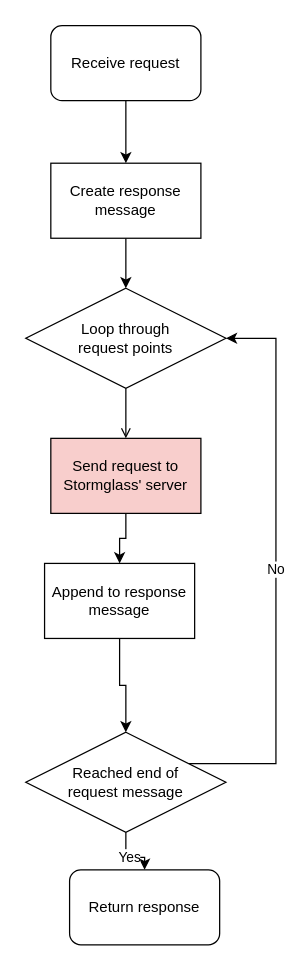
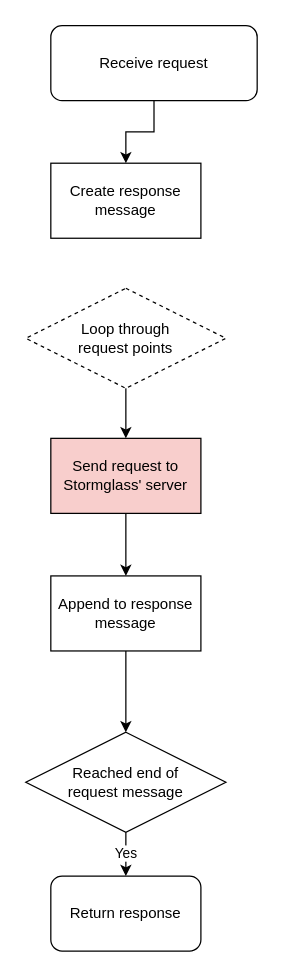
(126, 63) -> (154, 63)
(126, 259) -> none
(126, 338) -> (126, 338)
(126, 430) -> (126, 428)
(276, 573) -> none
(119, 601) -> (126, 613)
(144, 907) -> (126, 913)
